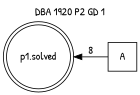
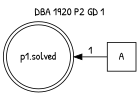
(91, 51) -> (91, 51)
